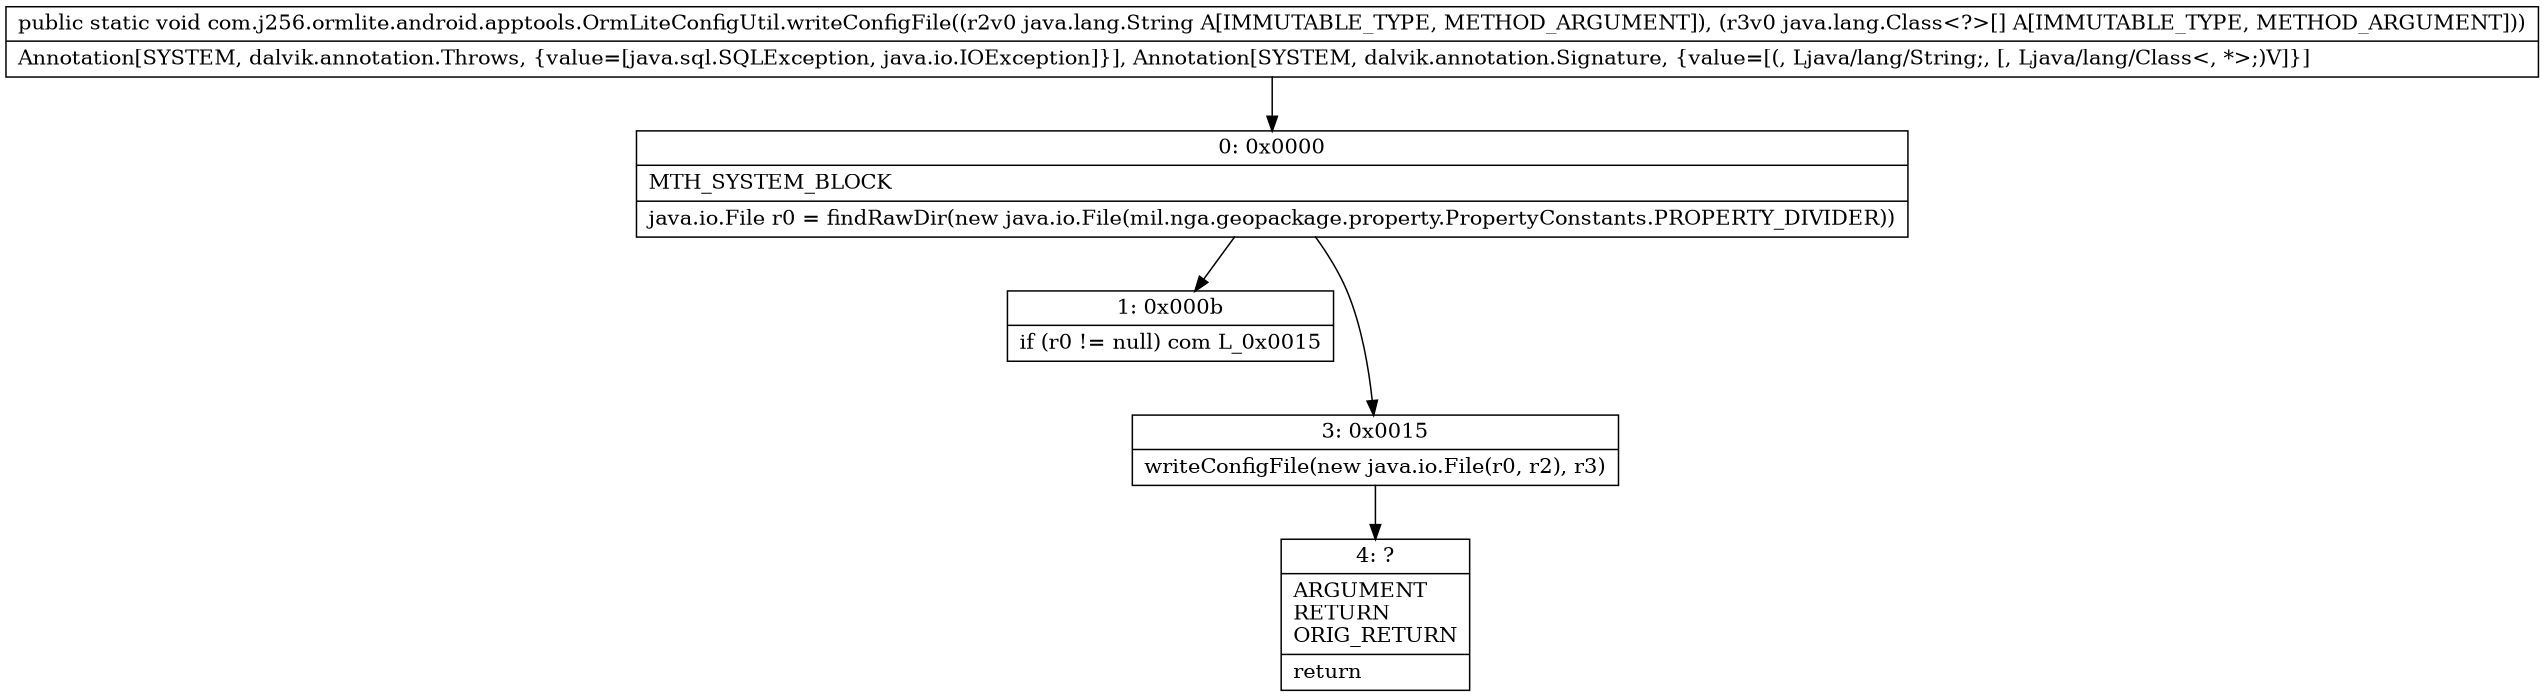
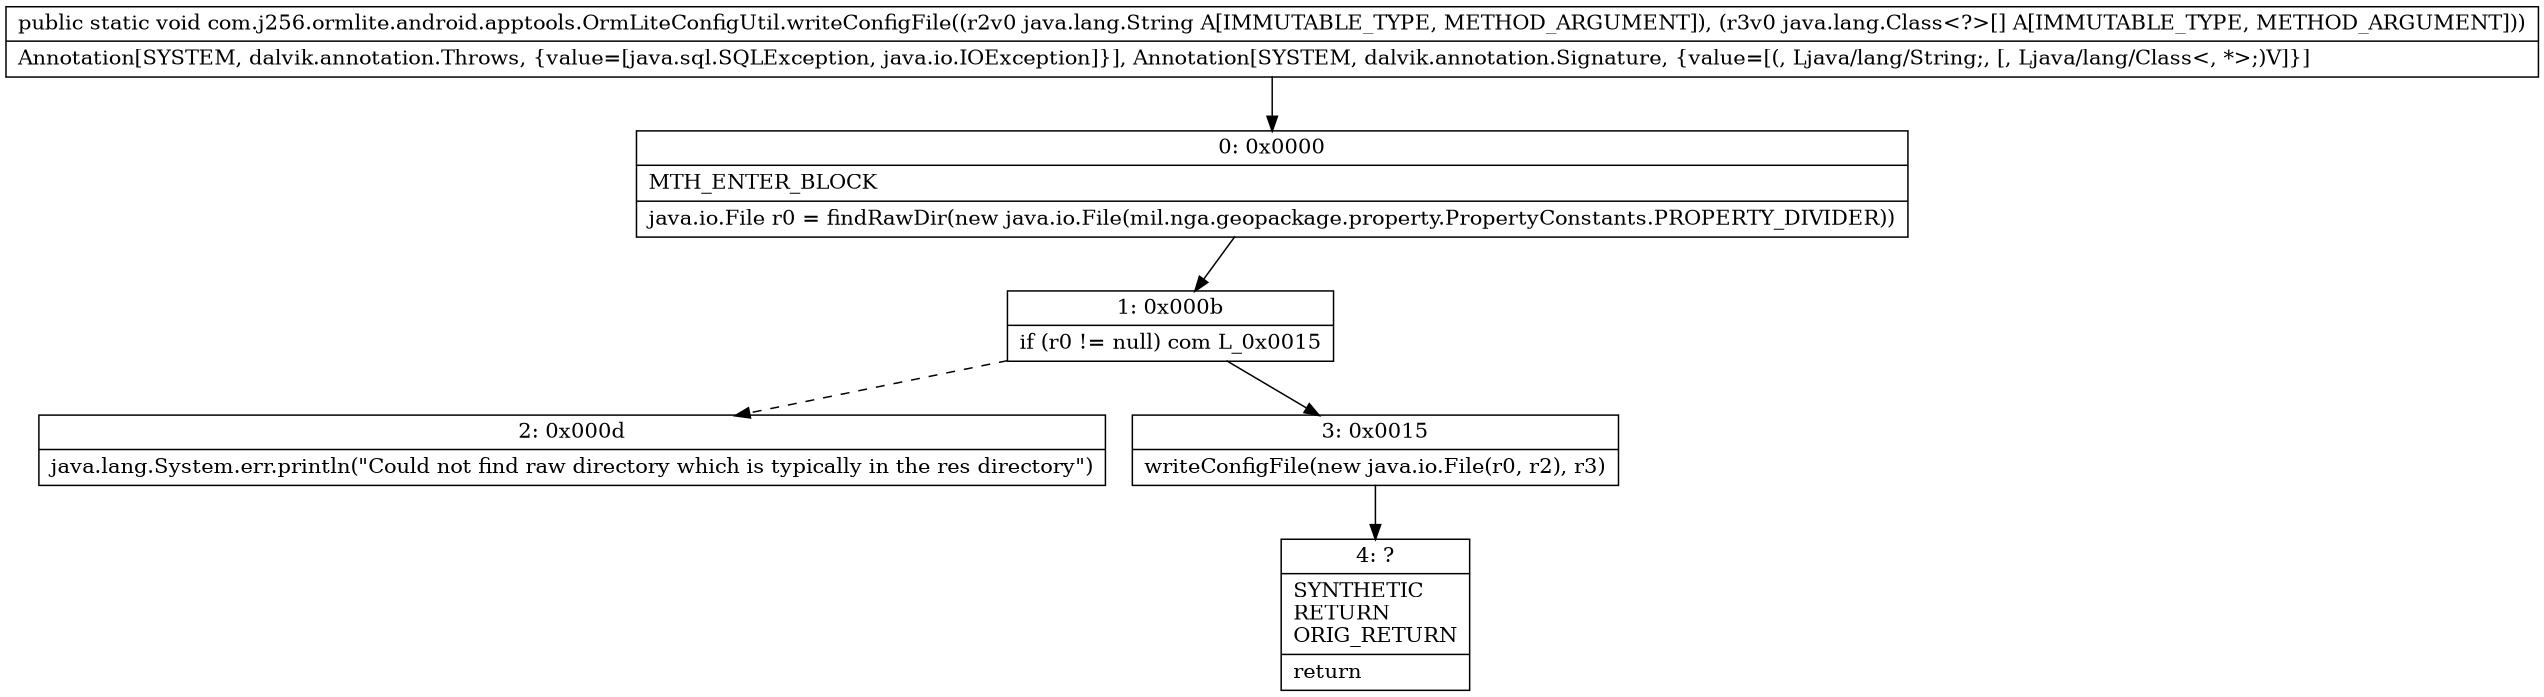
(770, 182) -> (764, 182)
(1355, 314) -> (1266, 384)
none -> (572, 450)
(1360, 591) -> (1359, 591)
